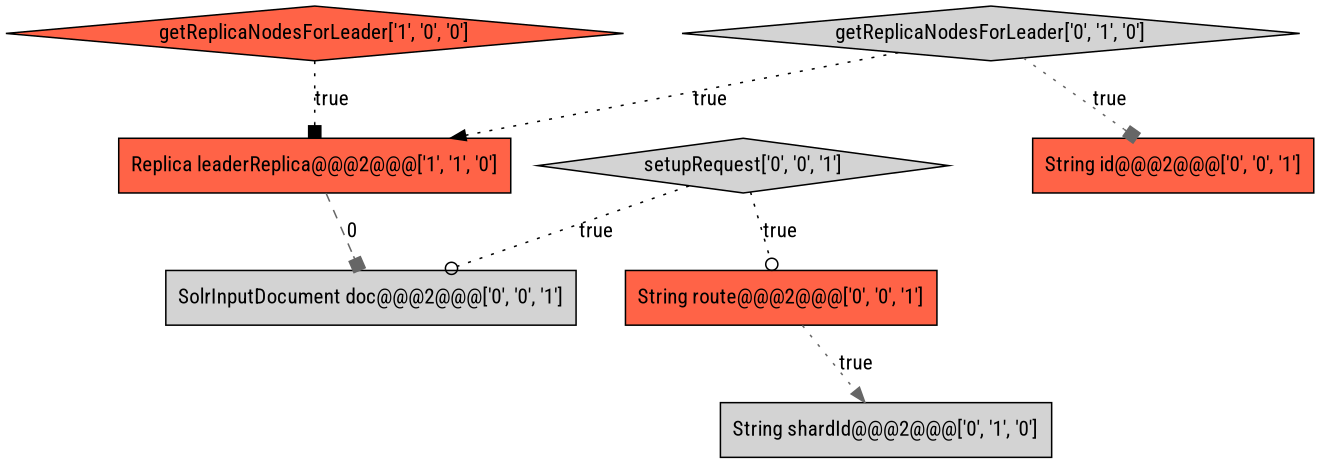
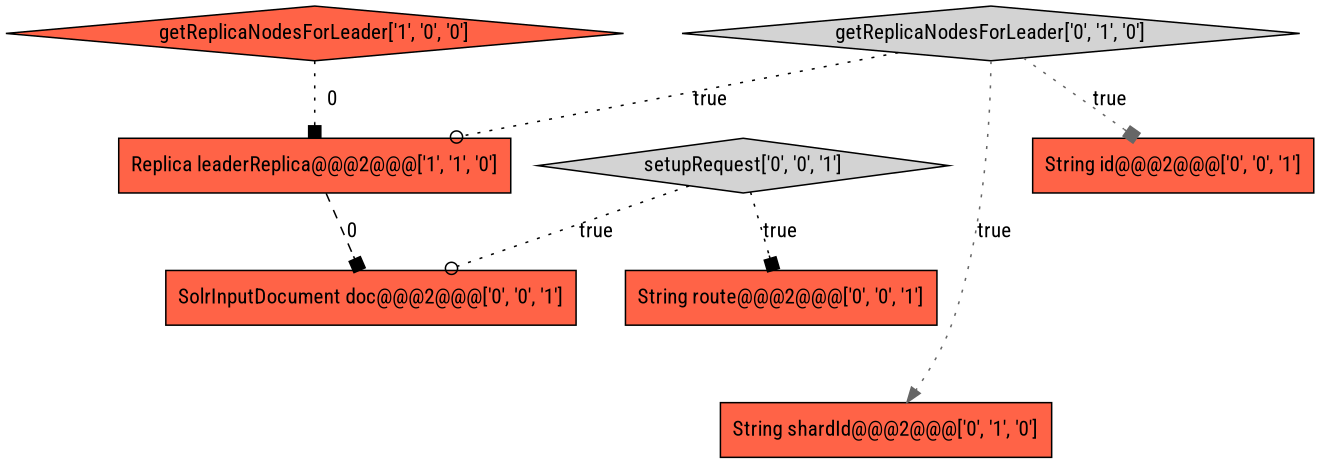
(682, 94) -> (682, 94)
(332, 100) -> (332, 100)
(340, 225) -> (340, 225)
(760, 225) -> (760, 225)
(371, 298) -> (371, 298)
(829, 358) -> (976, 231)
(886, 430) -> (886, 430)
